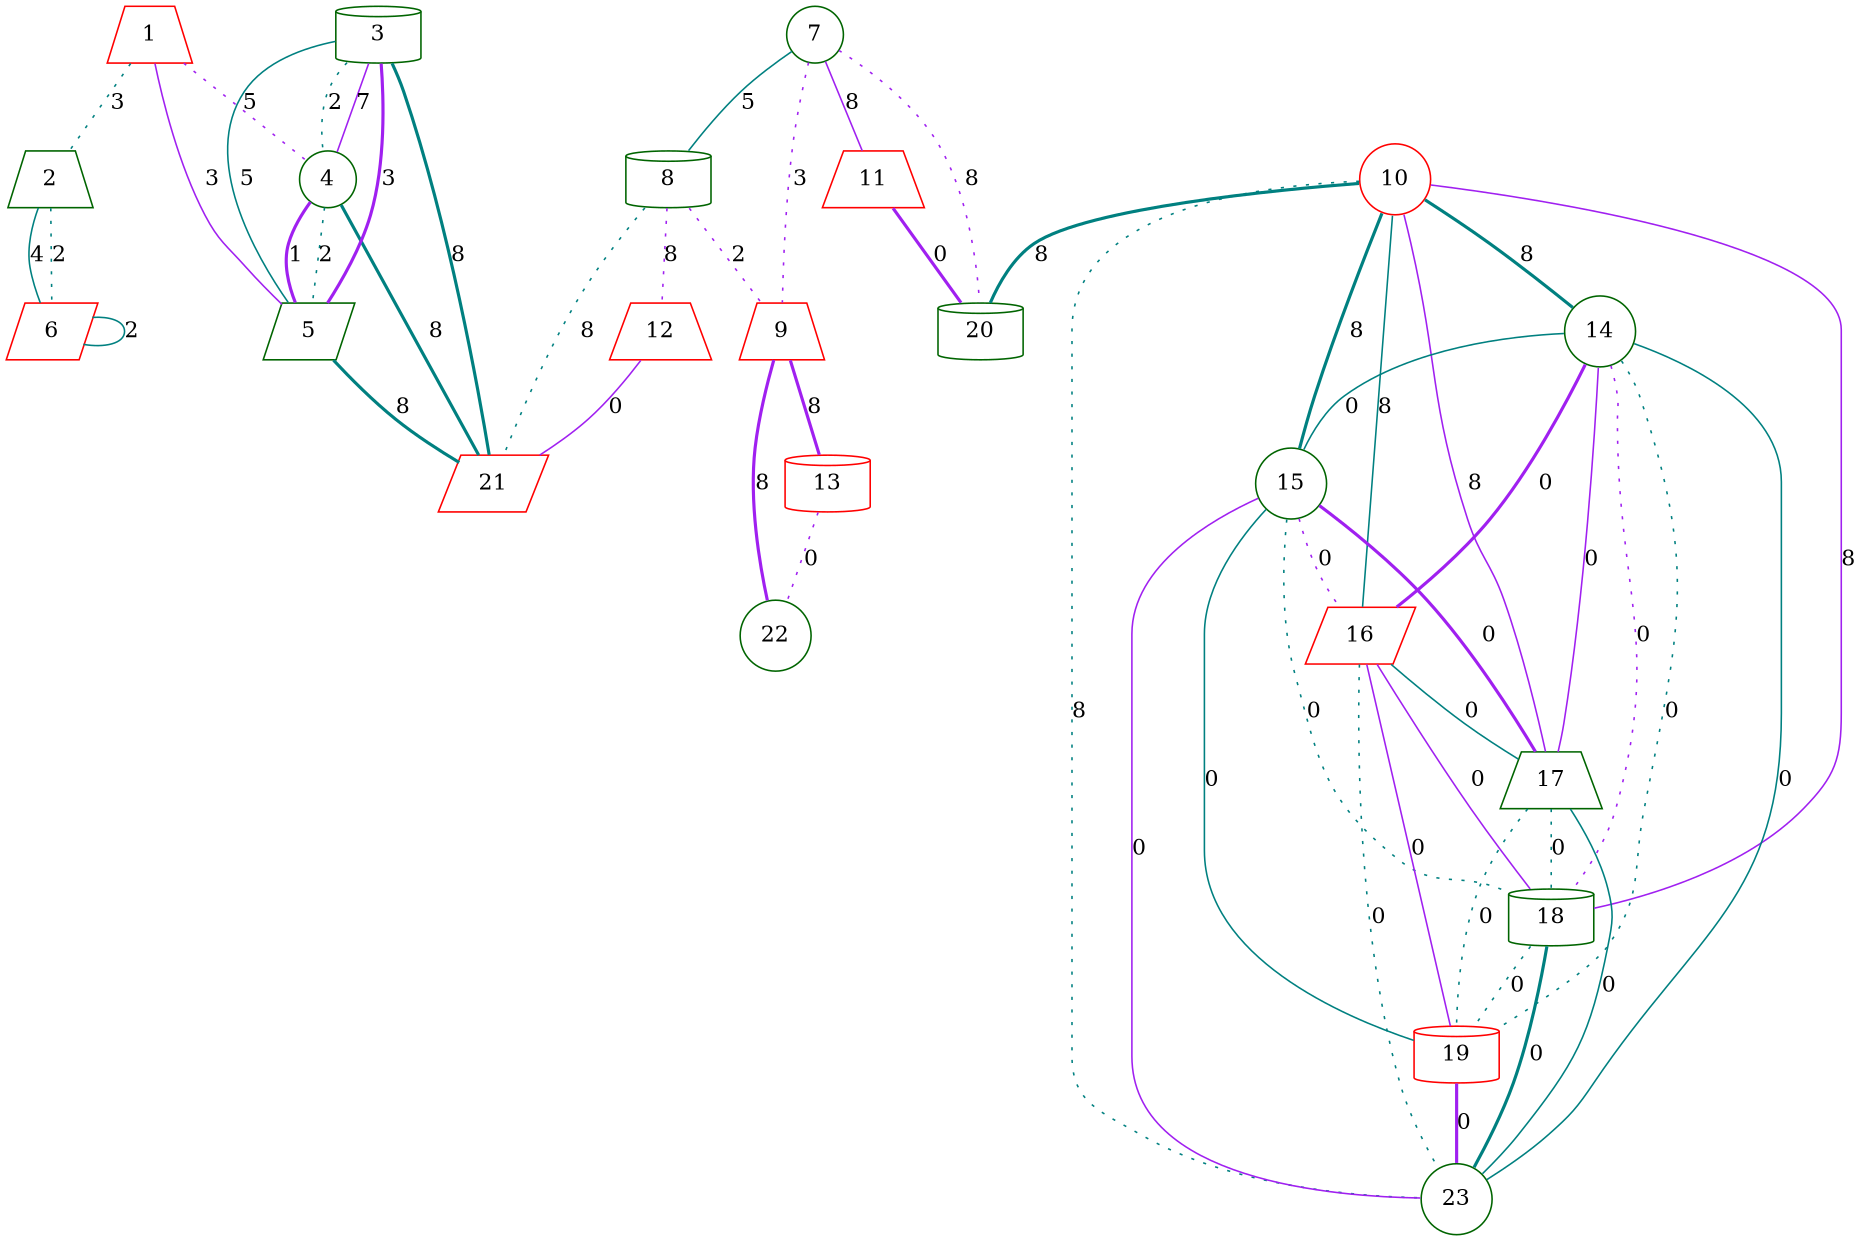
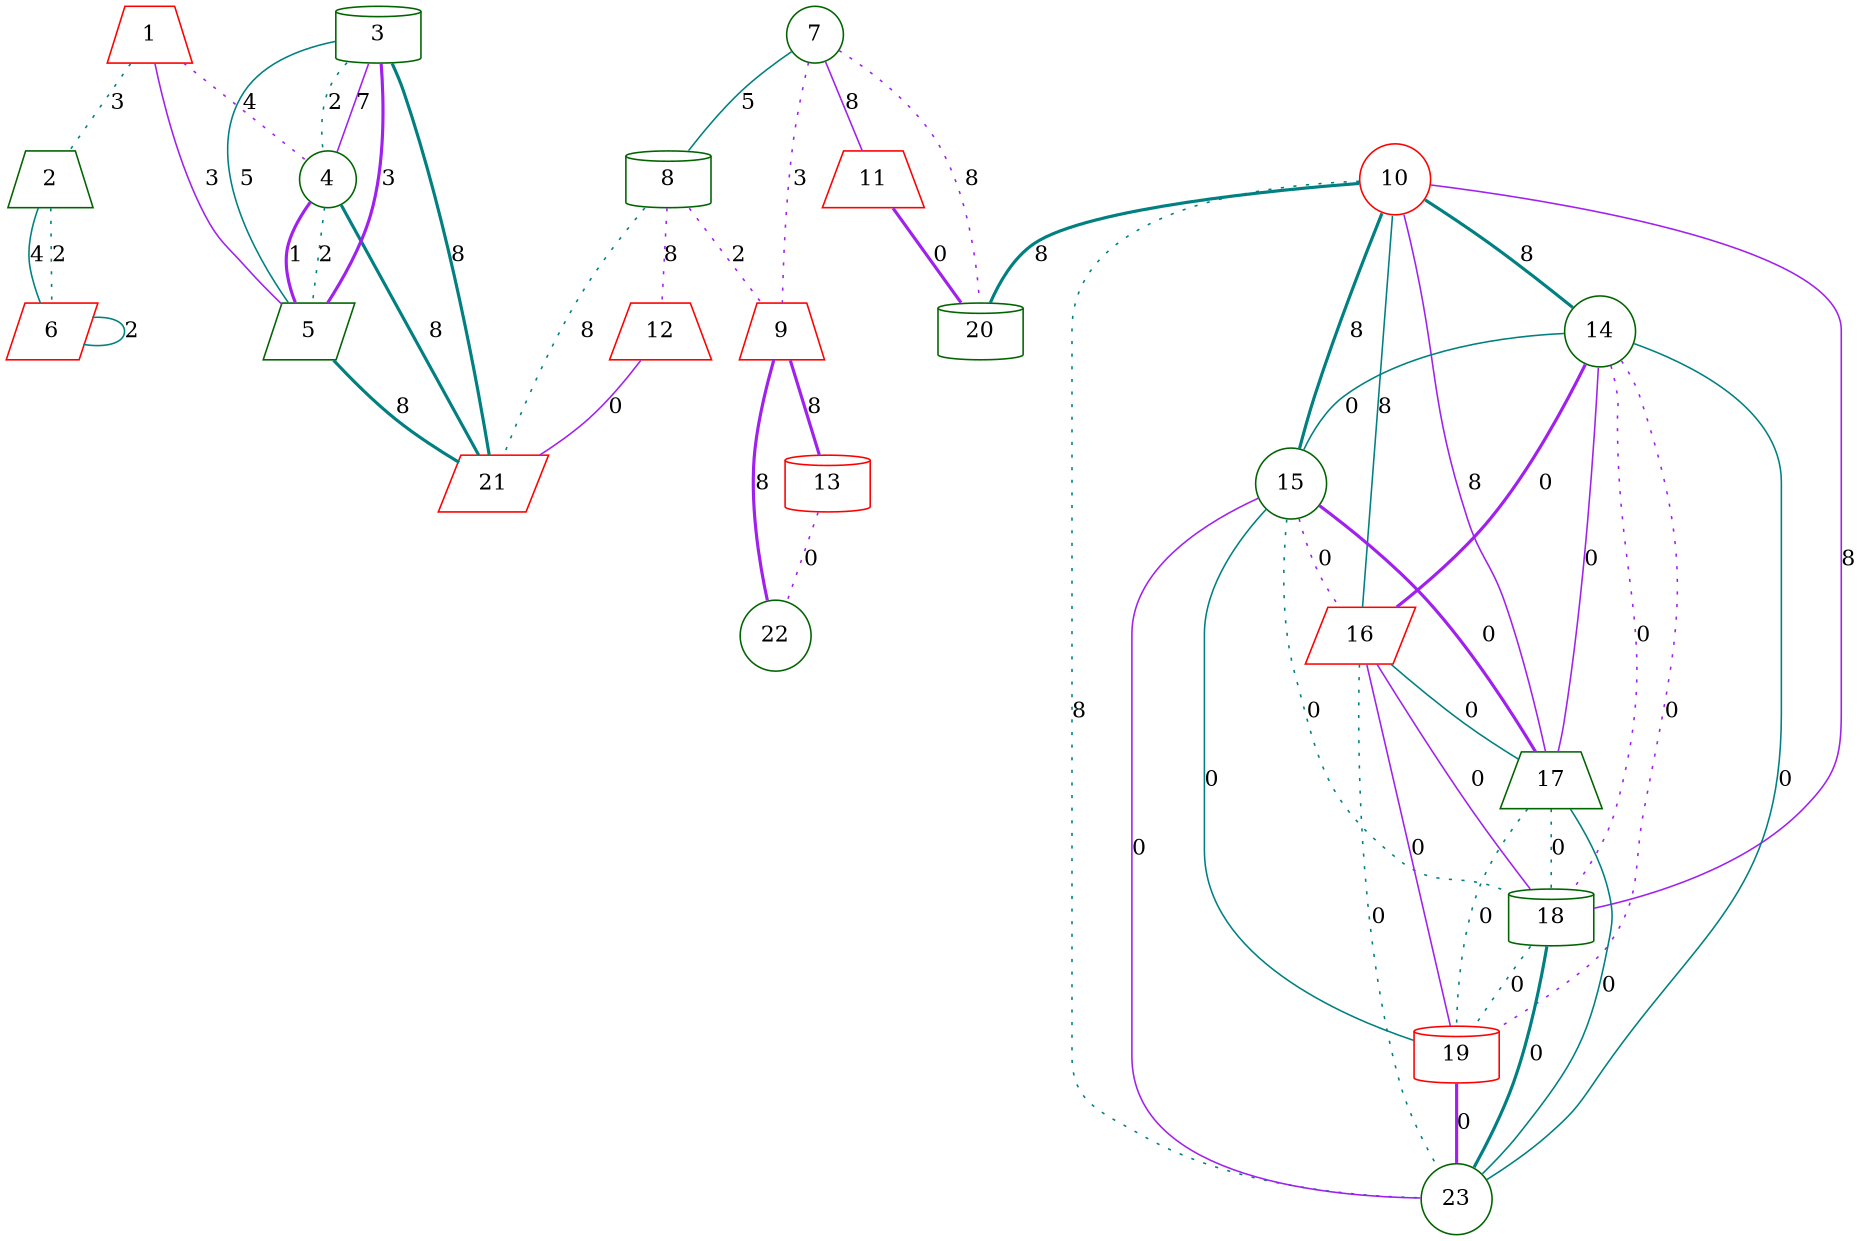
(251, 103) -> (251, 103)
(1661, 721) -> (1661, 721)
